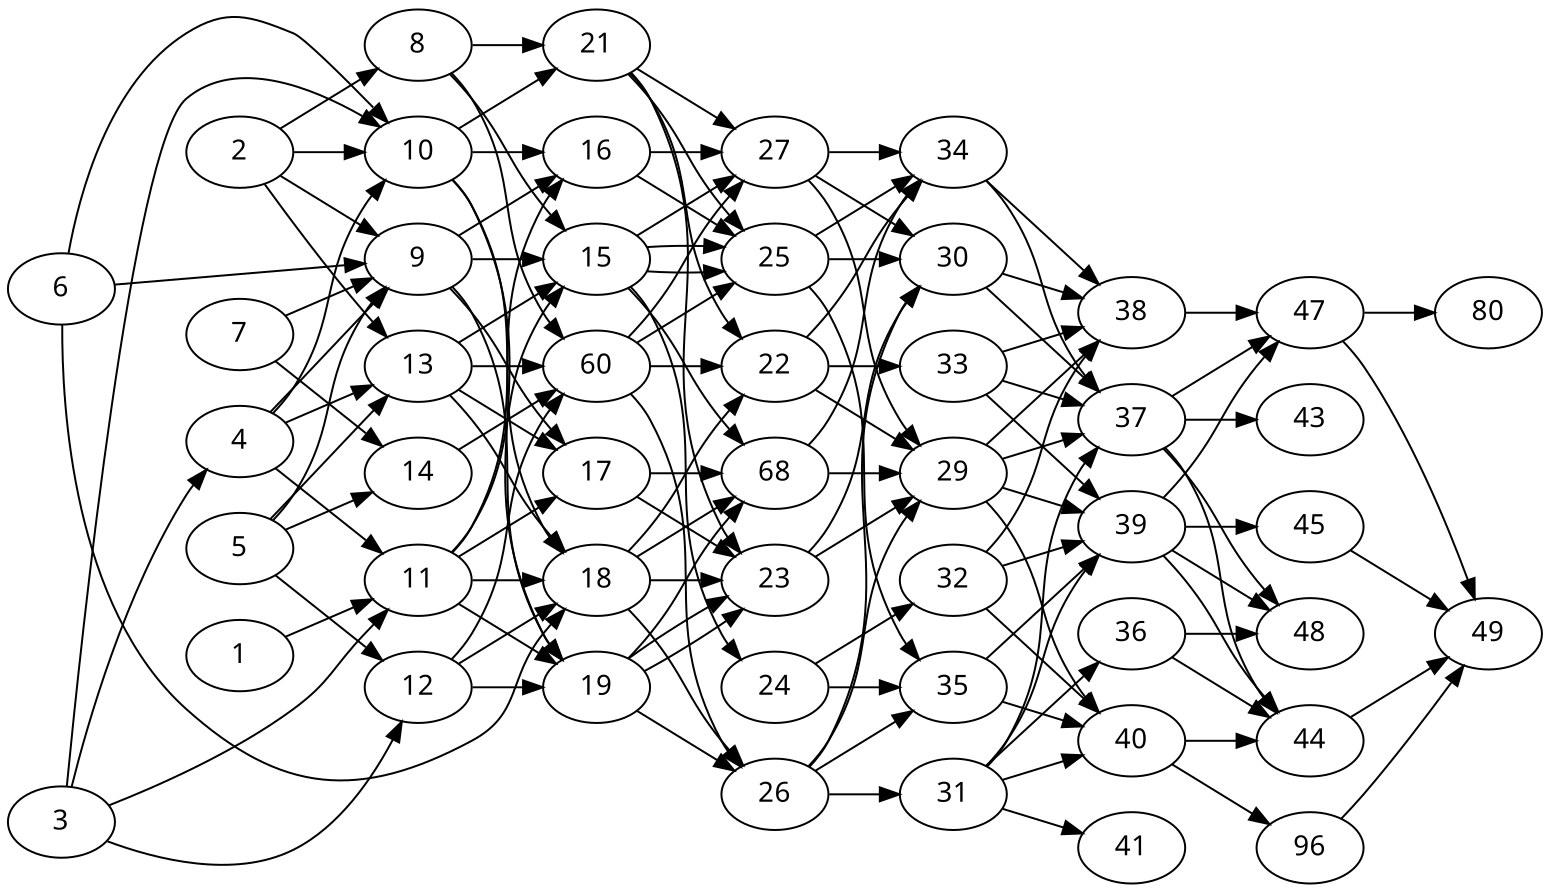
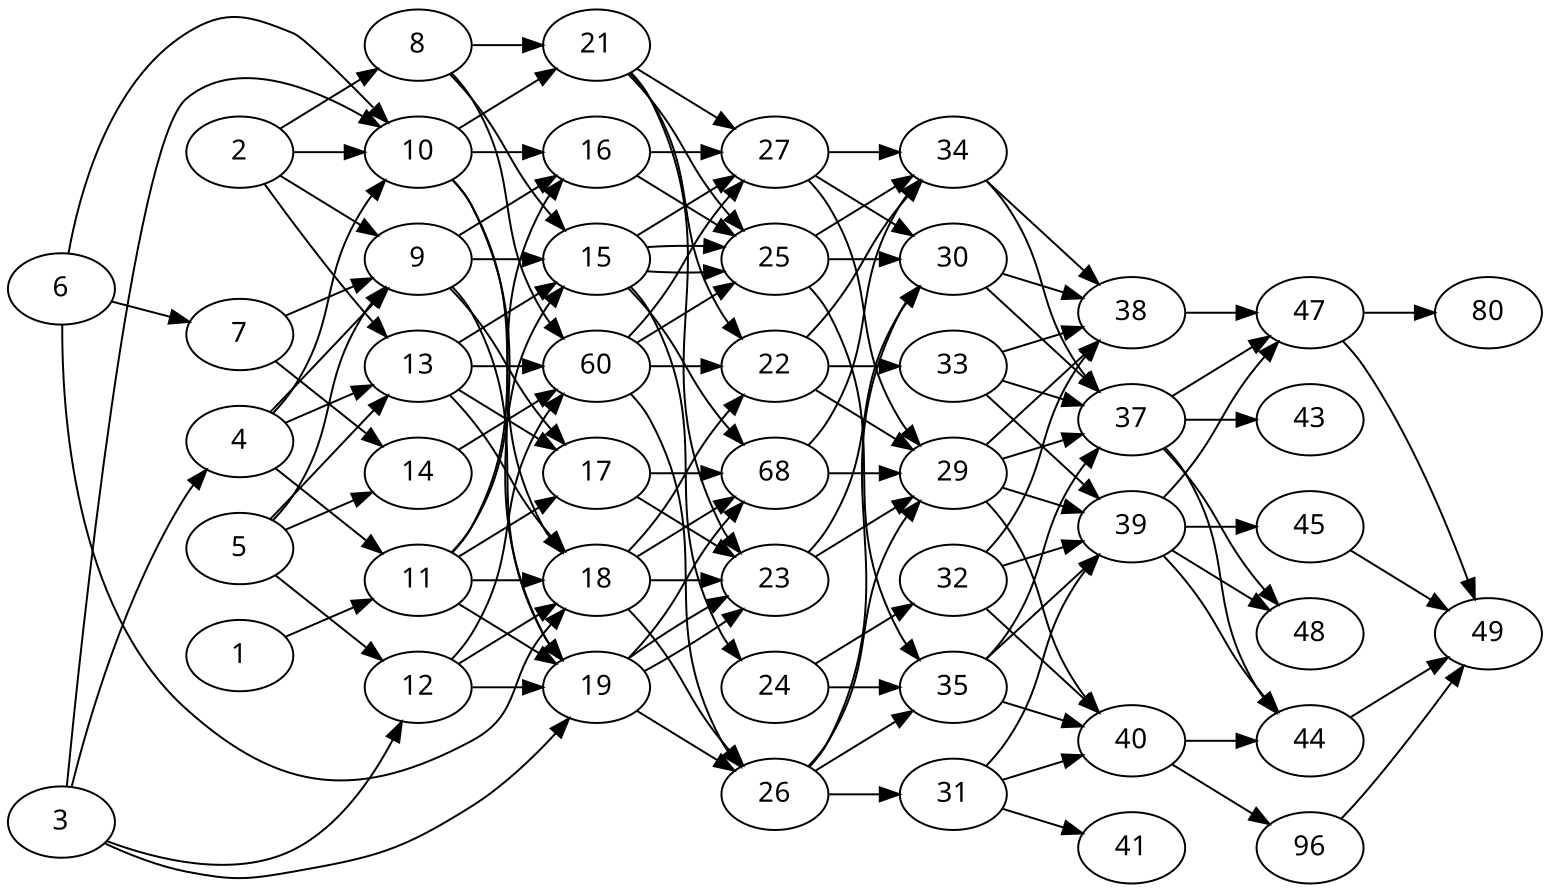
(230, 275) -> (141, 309)
(1046, 569) -> (1048, 537)
(1132, 634) -> none
(256, 734) -> (347, 861)
